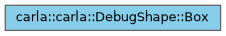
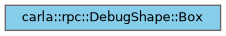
(113, 18) -> (113, 18)
